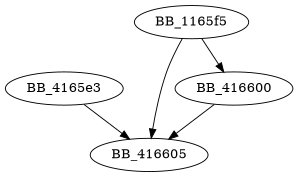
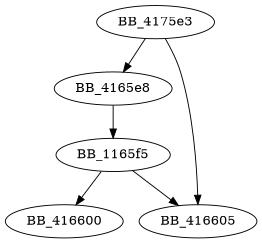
(64, 89) -> (156, 22)
none -> (113, 89)
(195, 119) -> none
